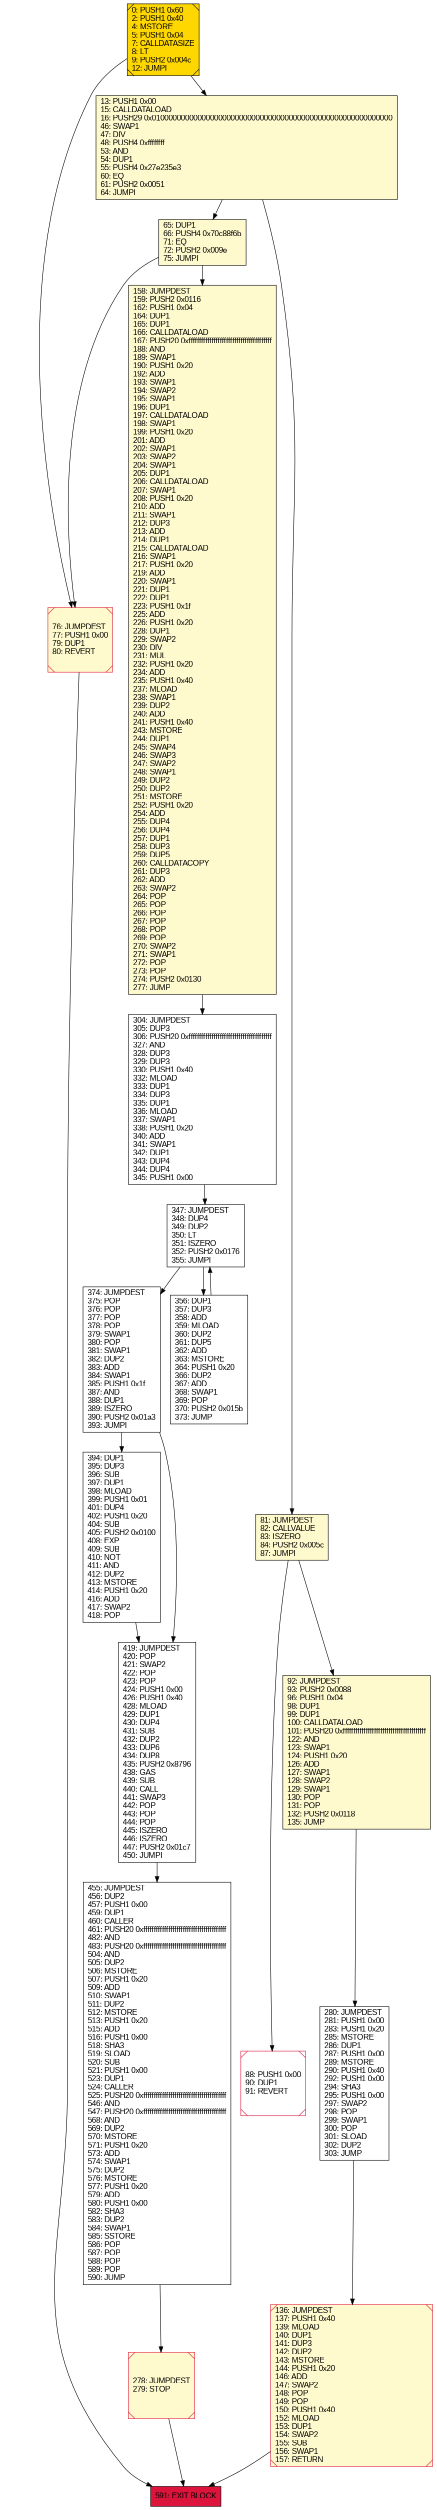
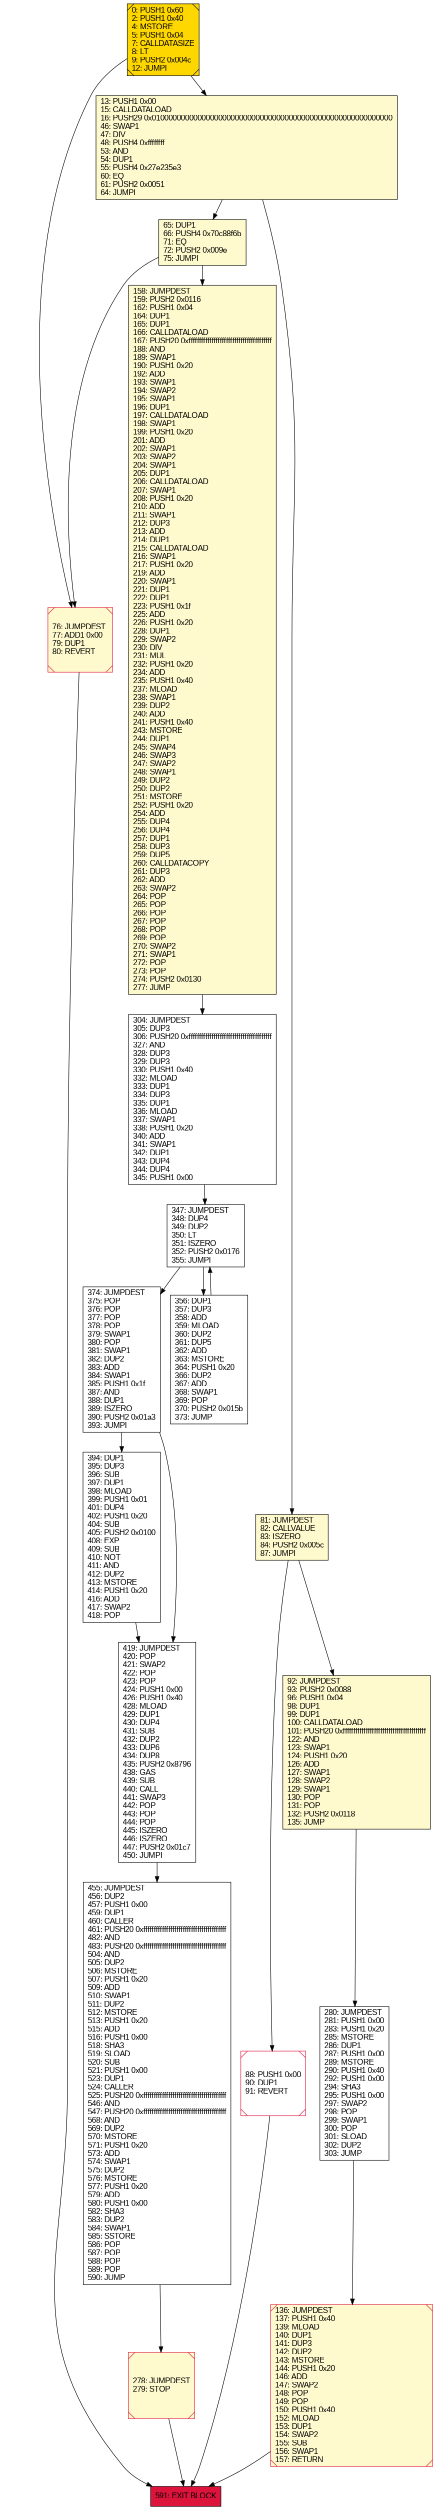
(80, 640) -> (80, 640)
none -> (241, 2301)
